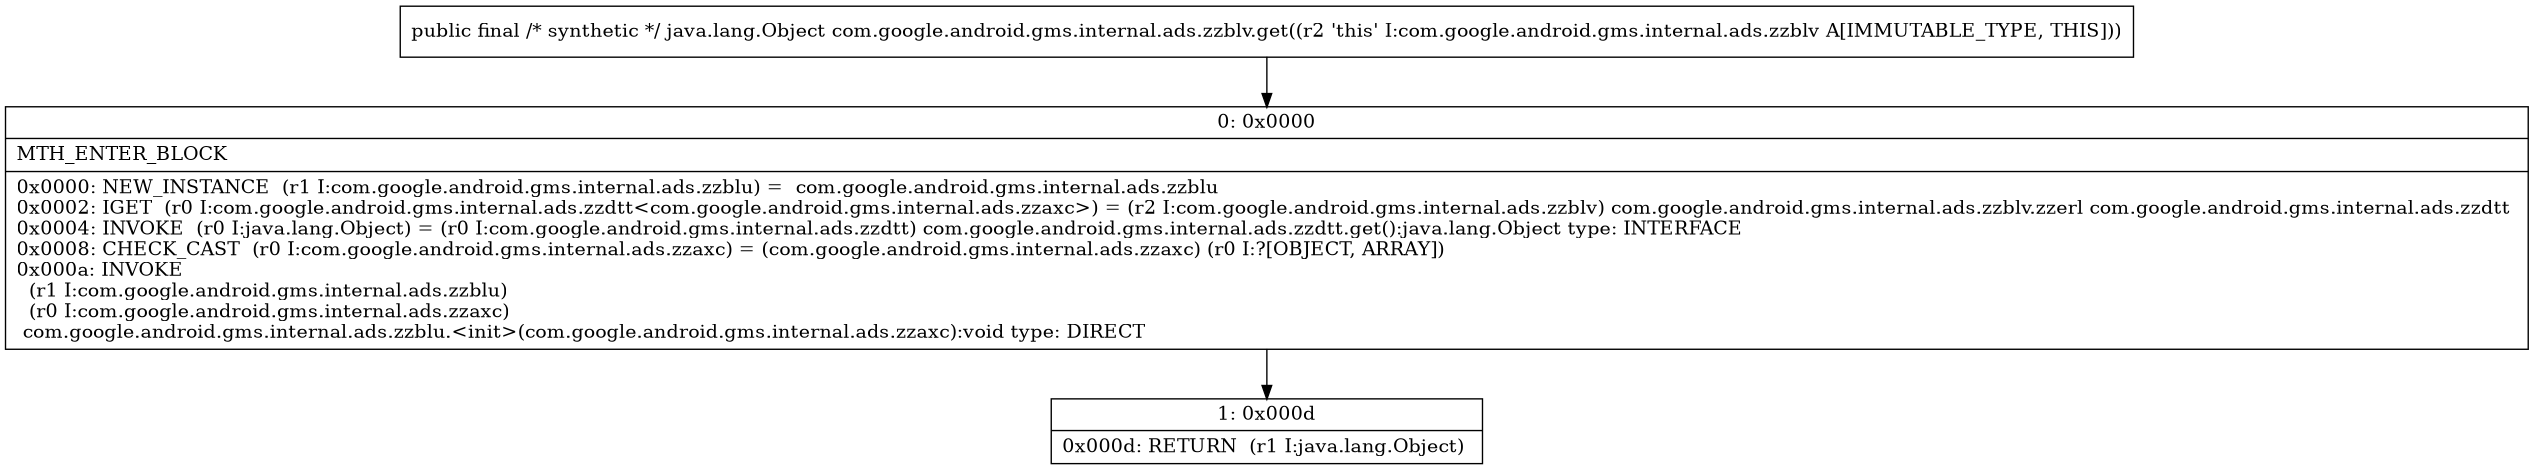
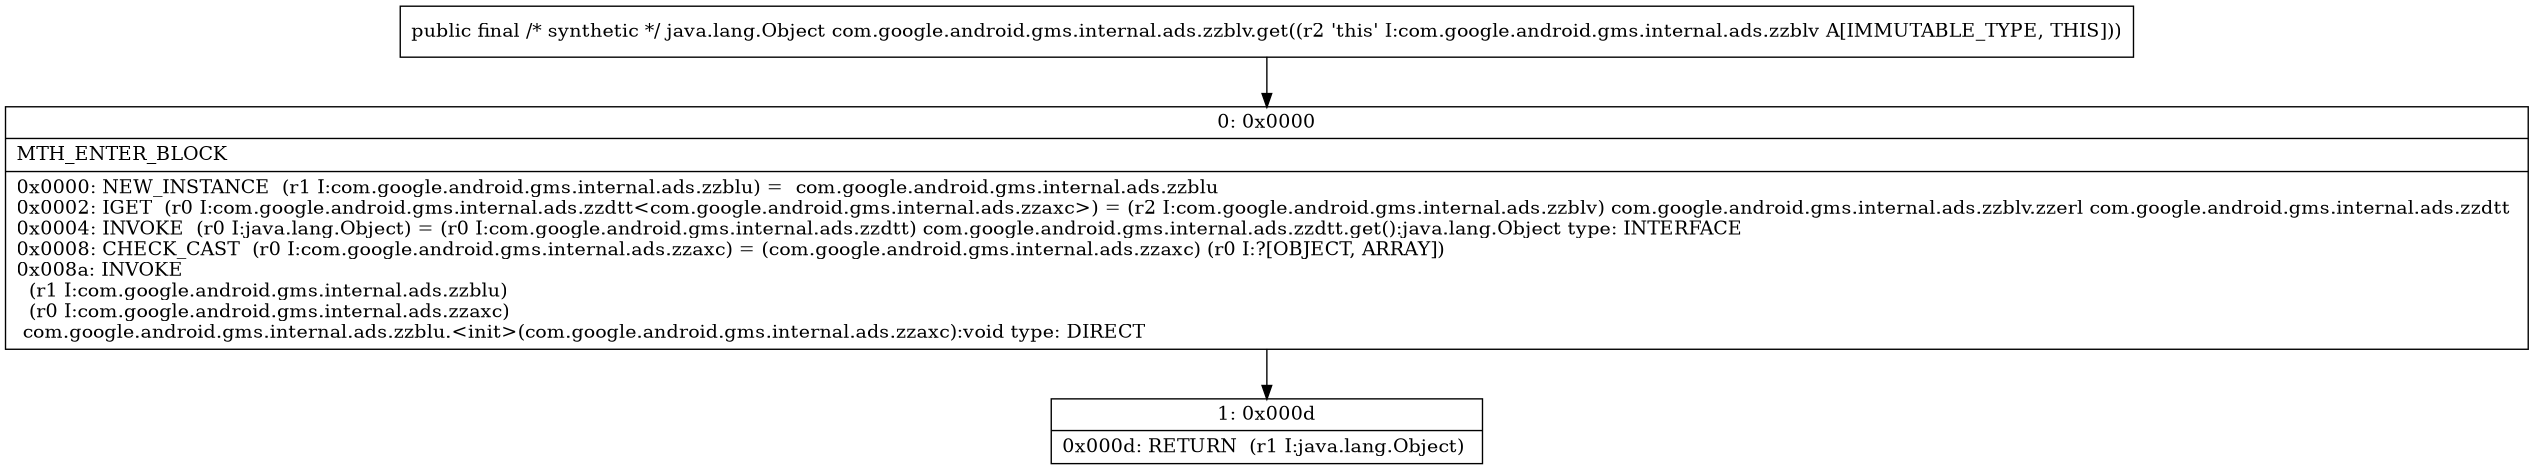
(106, 270) -> (106, 270)
